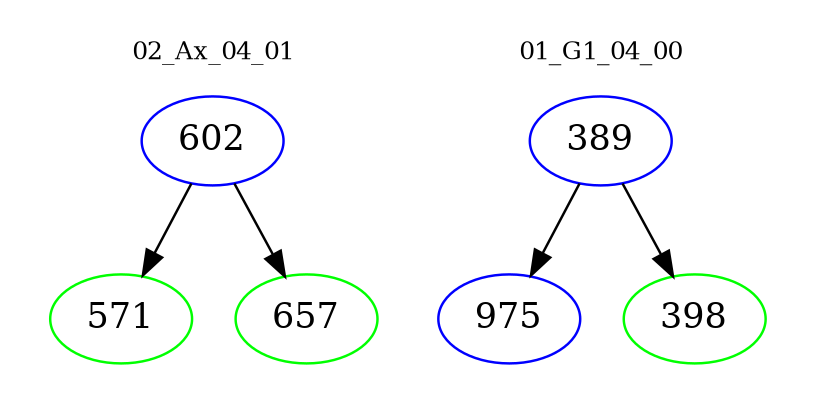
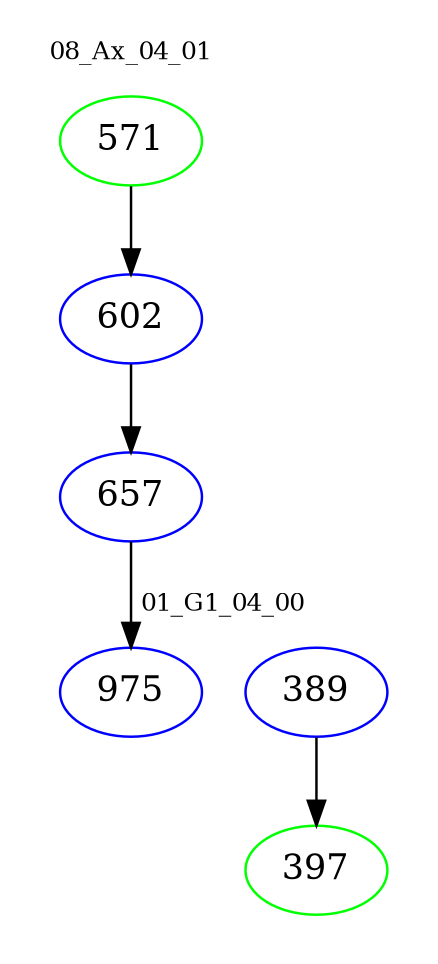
(214, 53) -> (131, 53)
(173, 218) -> (131, 218)
(561, 218) -> (131, 596)
(307, 319) -> (131, 497)
(695, 319) -> (316, 870)
